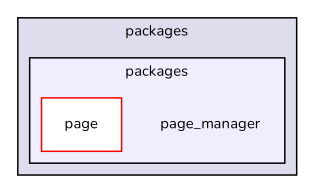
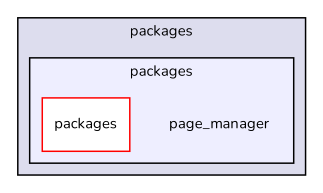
(82, 125) -> (86, 125)
